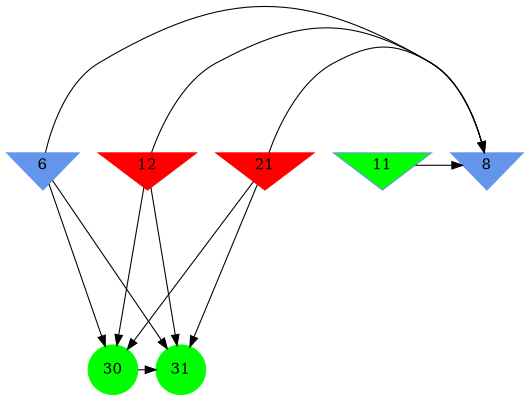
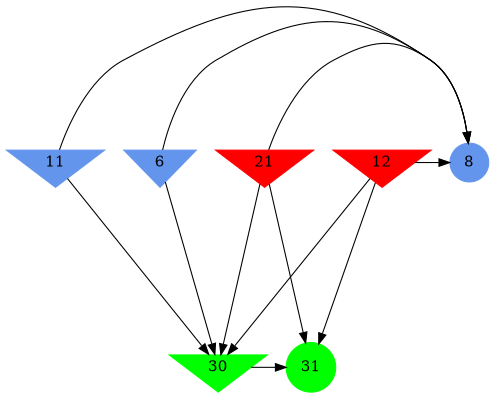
(382, 165) -> (56, 163)
(487, 165) -> (469, 163)
(107, 260) -> none
none -> (135, 262)
(113, 370) -> (218, 367)
